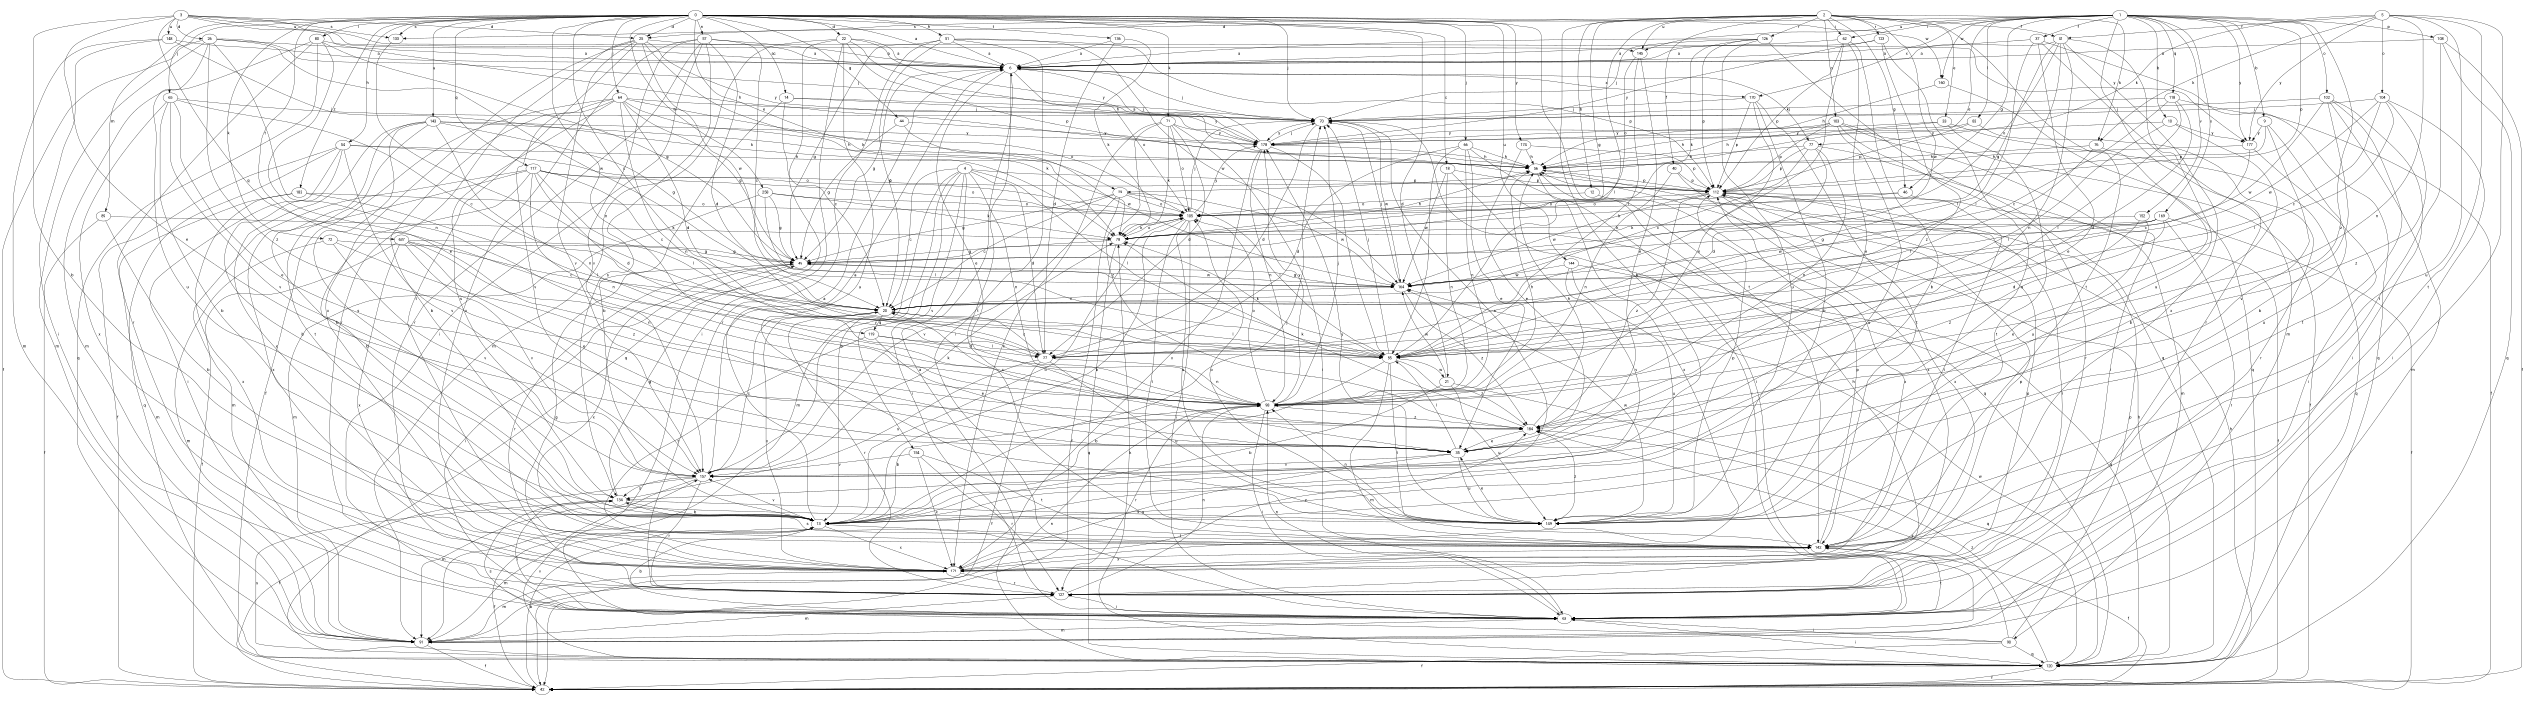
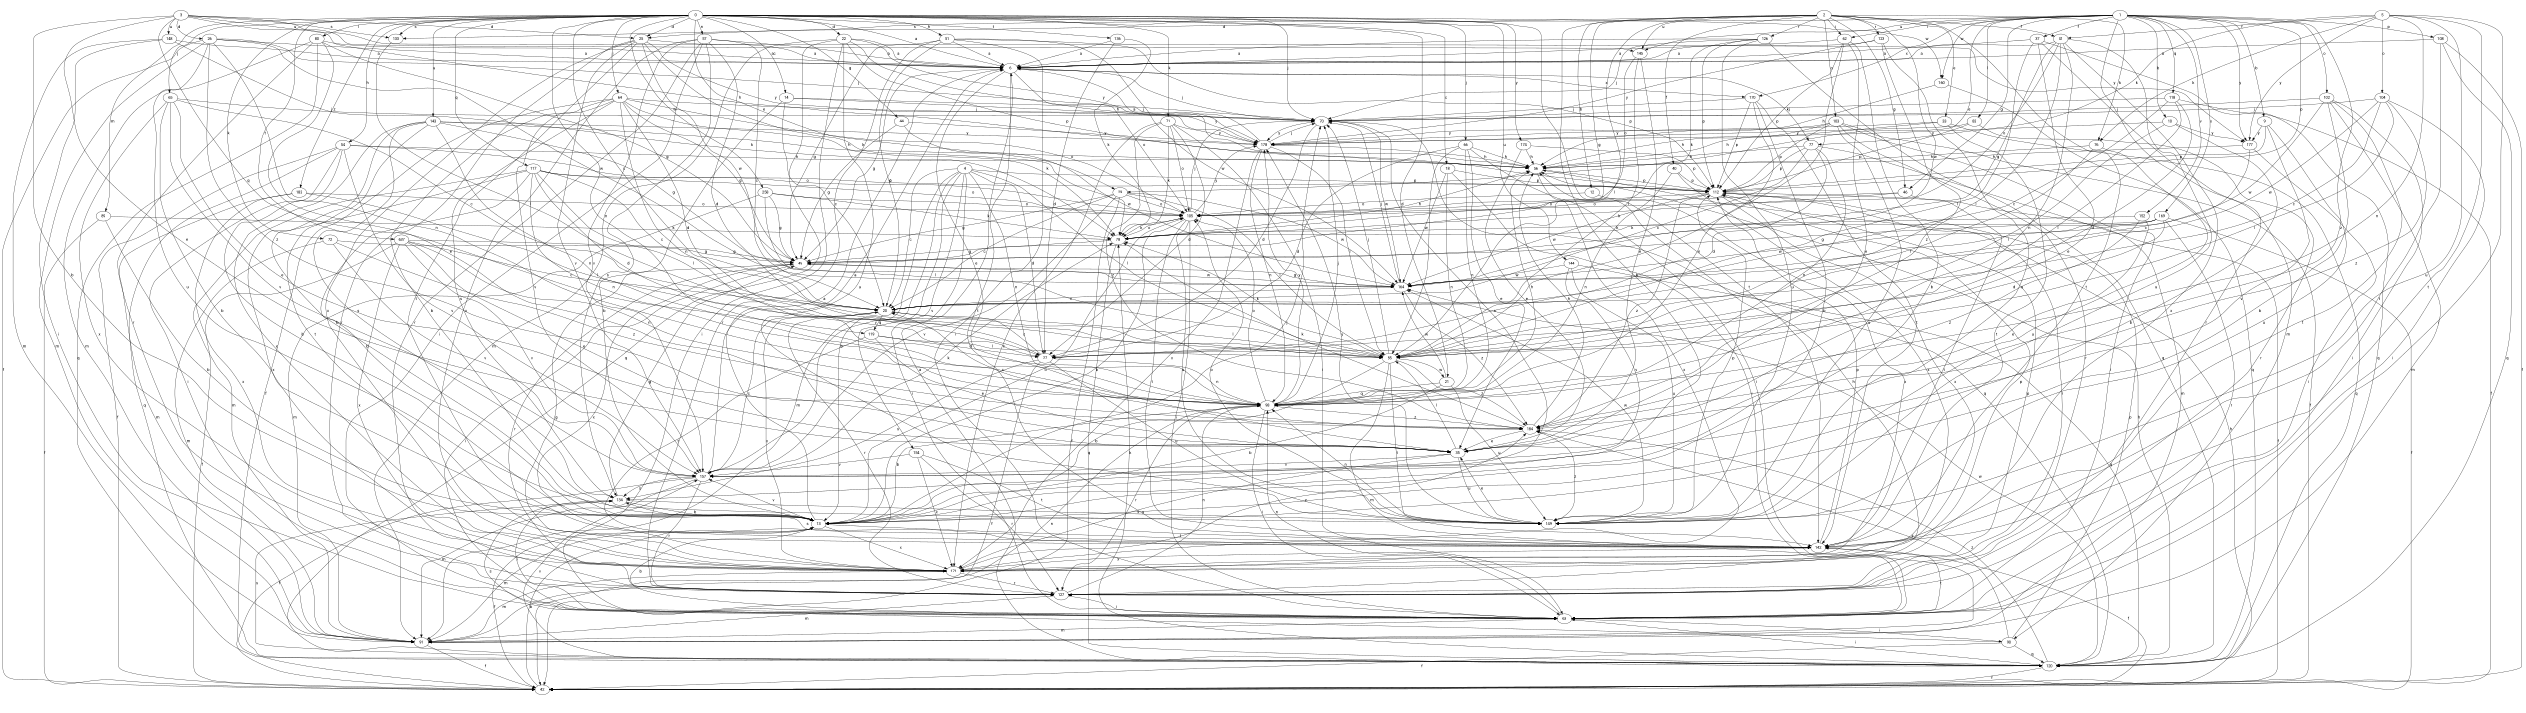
(1836, 476) -> (1358, 392)
(1756, 629) -> (1786, 627)
